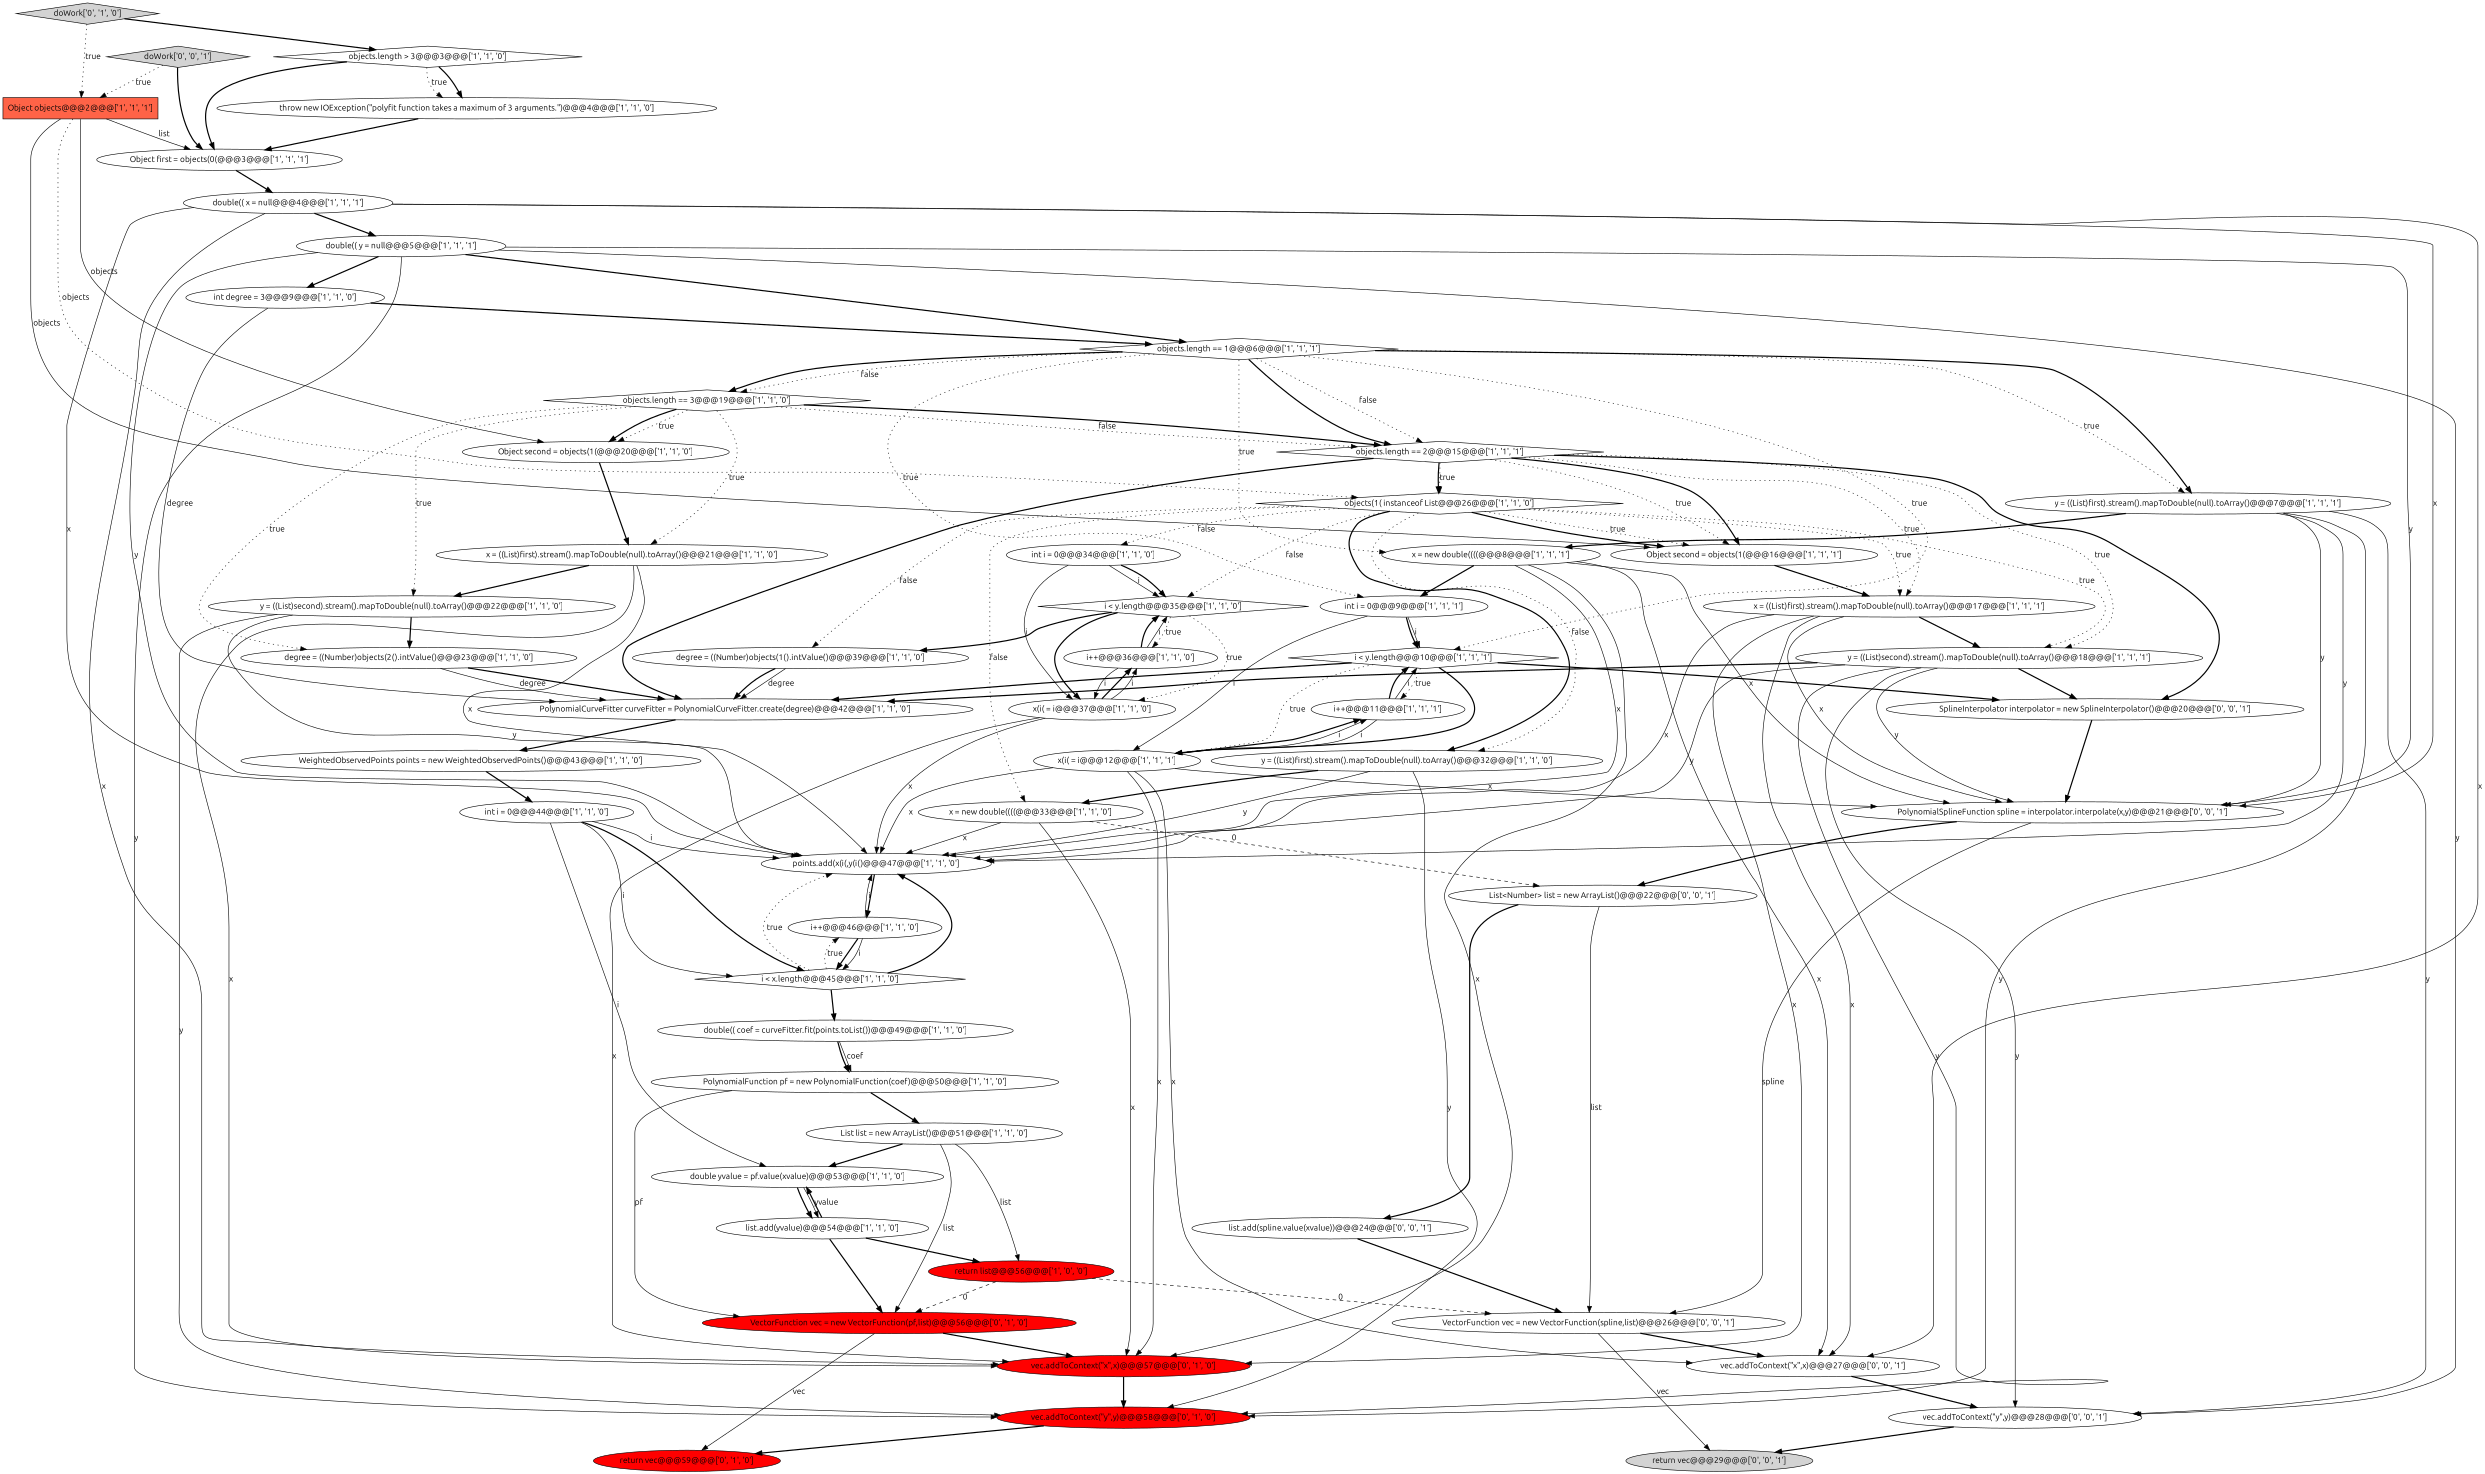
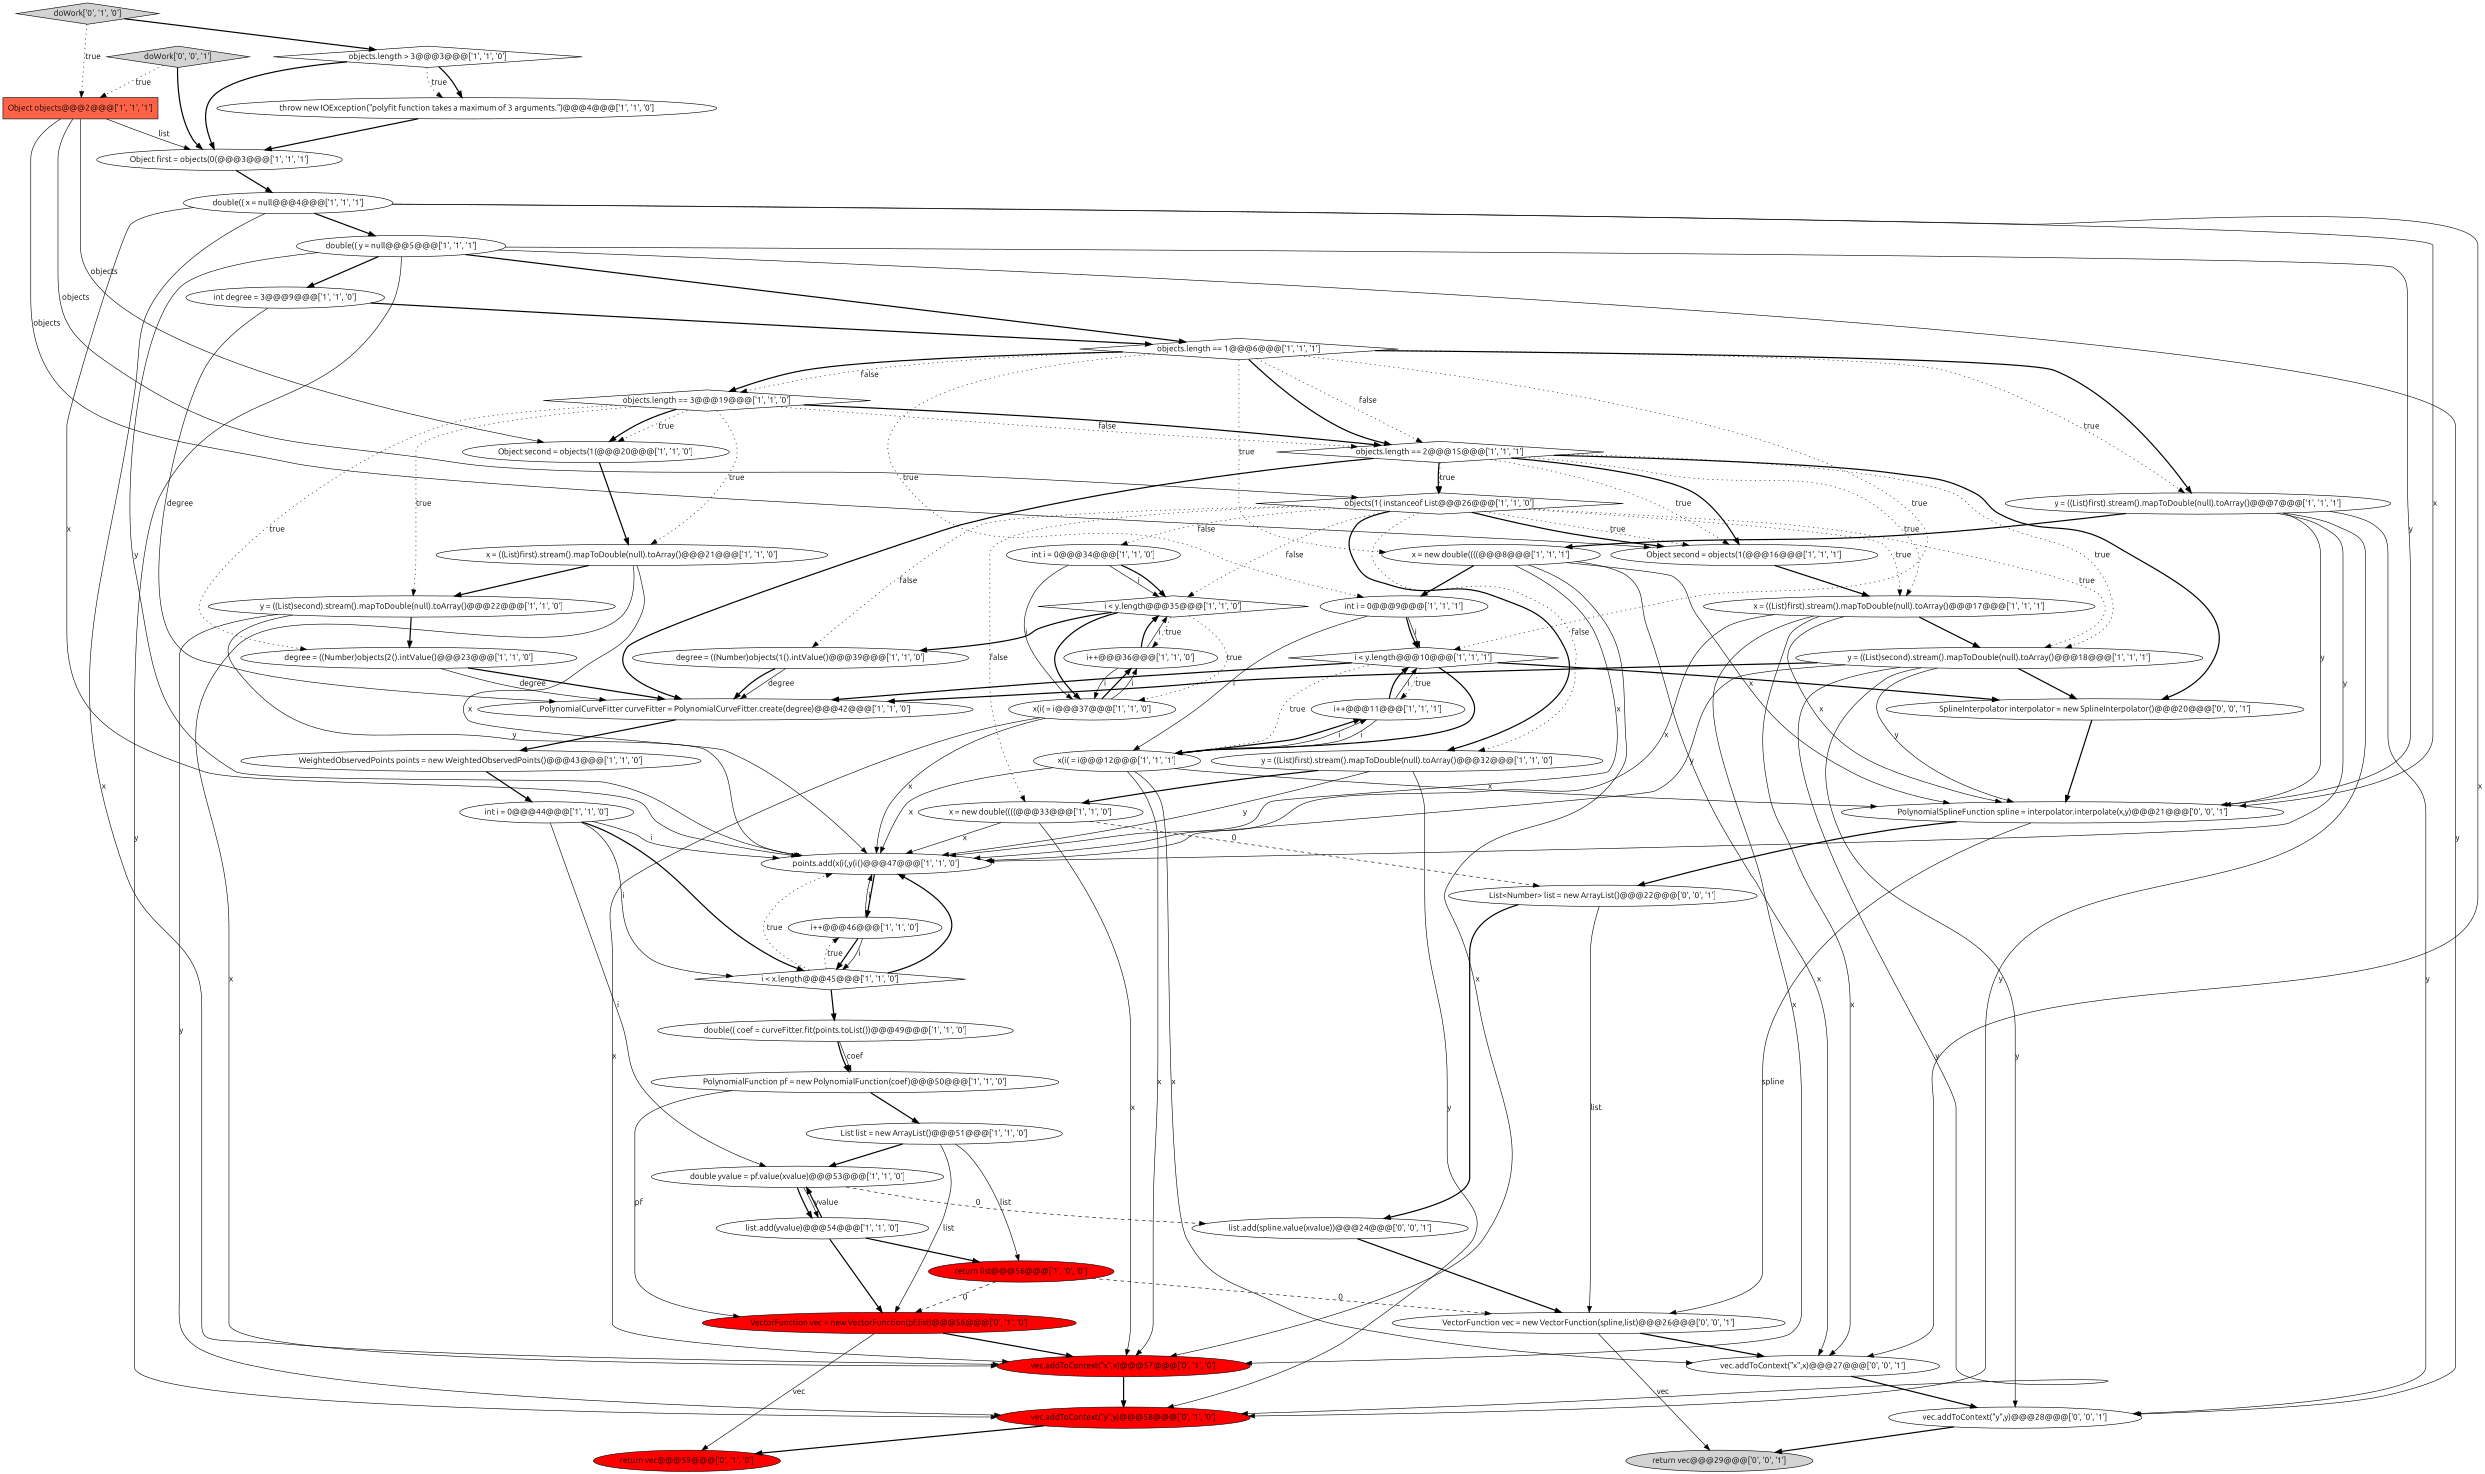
(587, 471) -> (587, 471)
none -> (1022, 1212)
